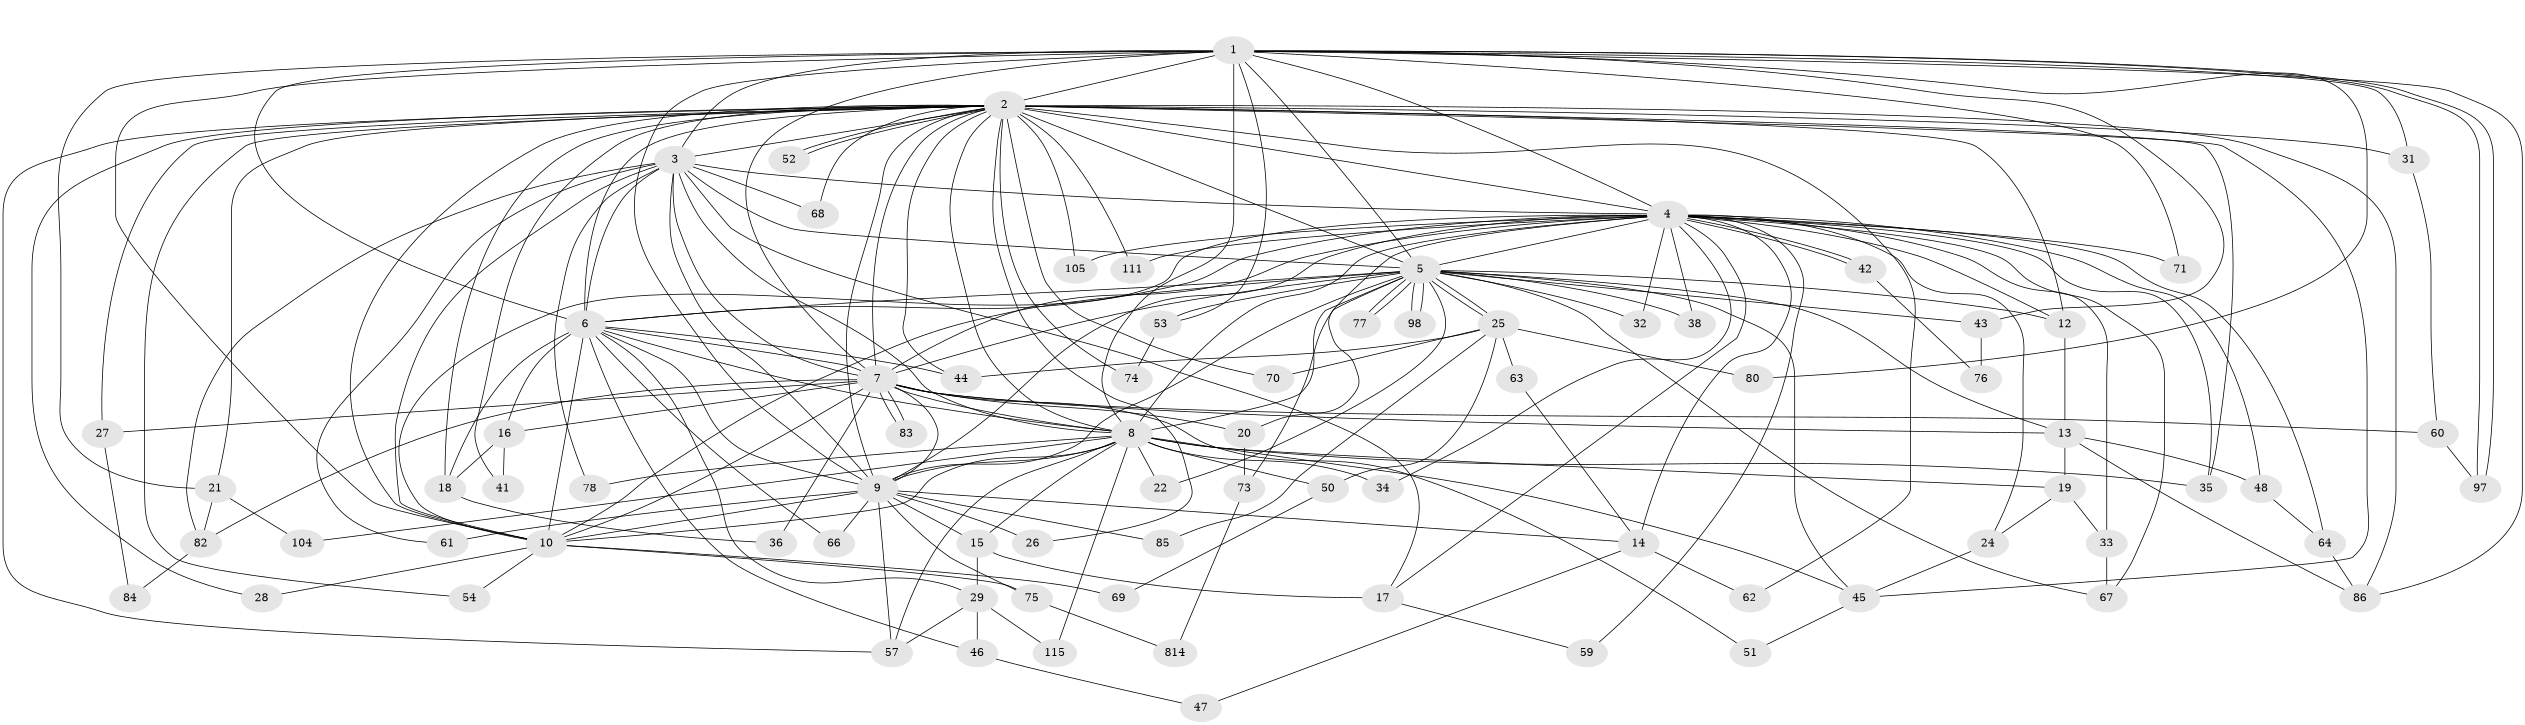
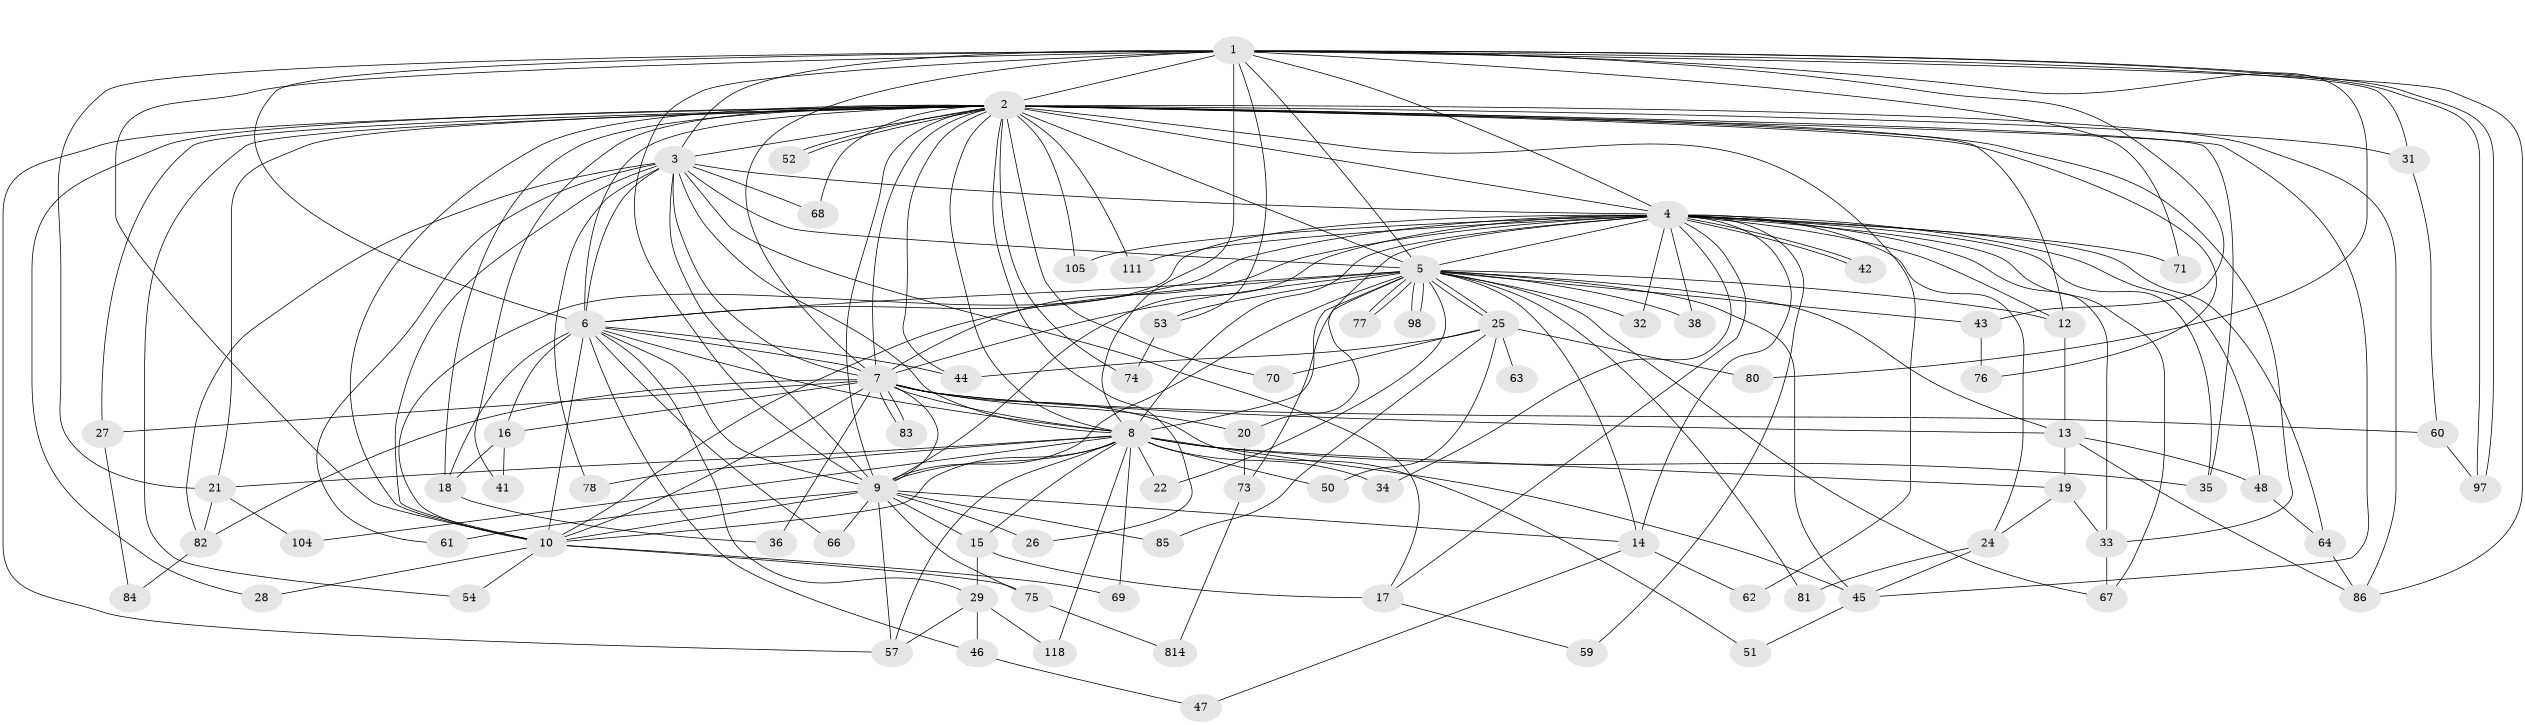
none -> (2020, 151)
(1923, 324) -> (1990, 150)
(1570, 451) -> (1574, 371)
none -> (695, 460)
(1228, 541) -> (1125, 516)
none -> (1805, 598)
(1055, 653) -> (1055, 653)
